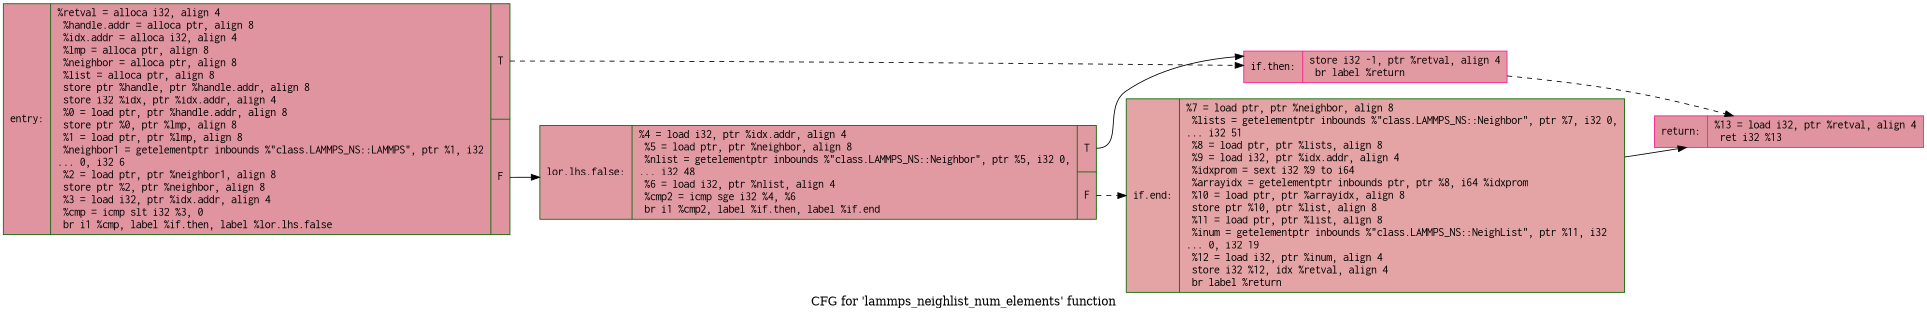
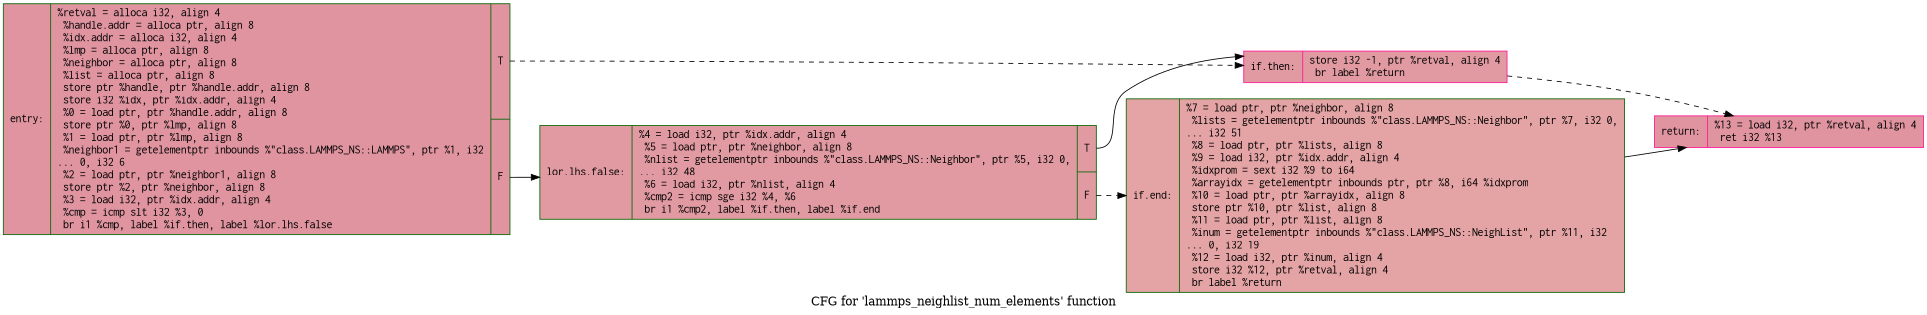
(1287, 270) -> (1287, 270)
